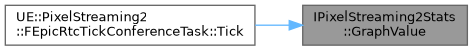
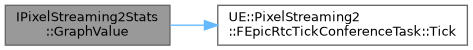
(272, 25) -> (187, 25)
